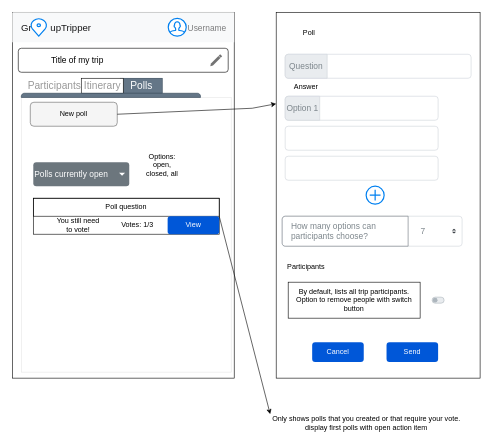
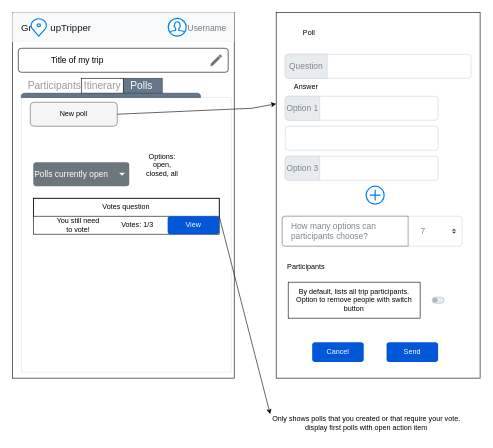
none -> (303, 168)
(126, 207) -> (126, 207)
